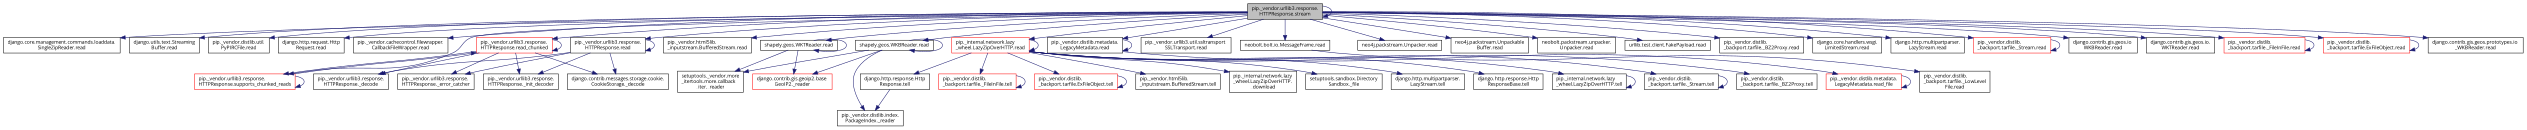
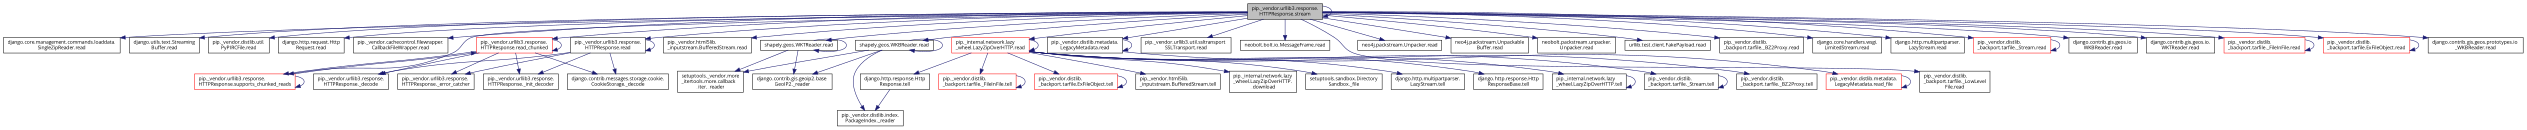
(1704, 56) -> (1633, 67)
(792, 82) -> (792, 82)
